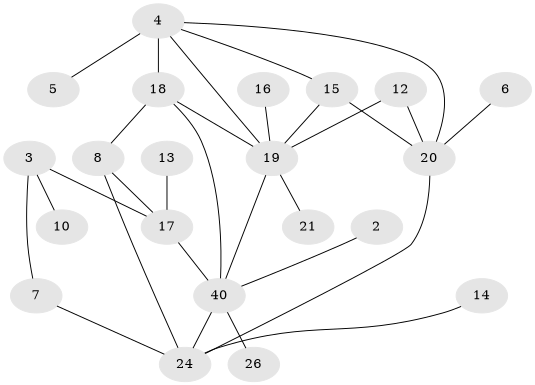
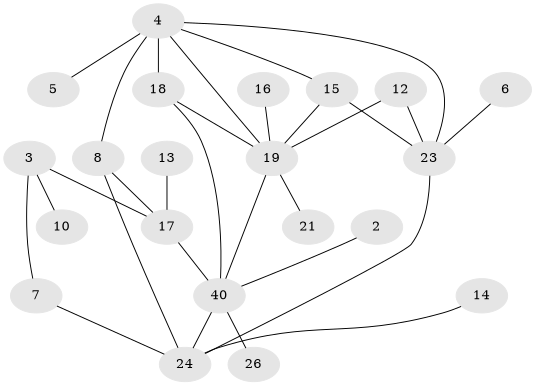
(128, 124) -> (118, 86)
(429, 158) -> (429, 158)
